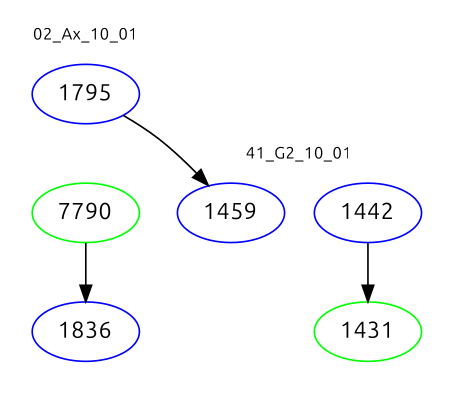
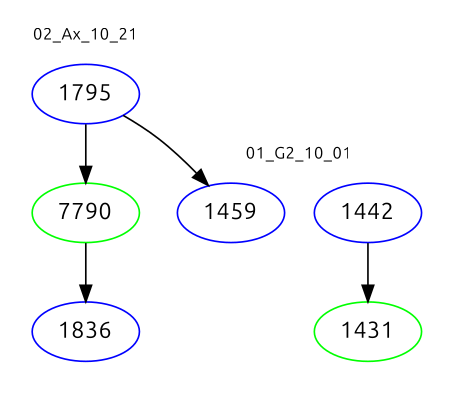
(86, 35) -> (86, 35)
none -> (86, 145)
(299, 154) -> (299, 154)
